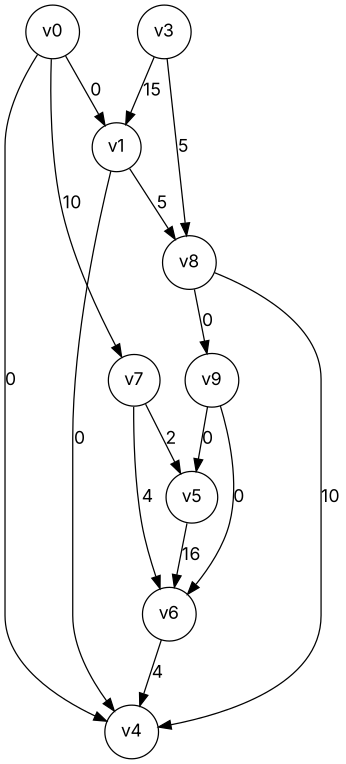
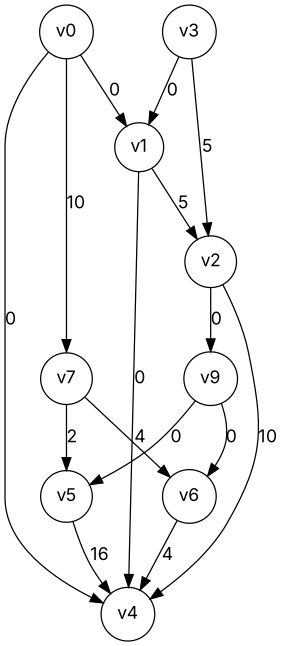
(152, 91) -> (173, 91)
(189, 263) -> (211, 262)
(182, 549) -> (85, 554)
